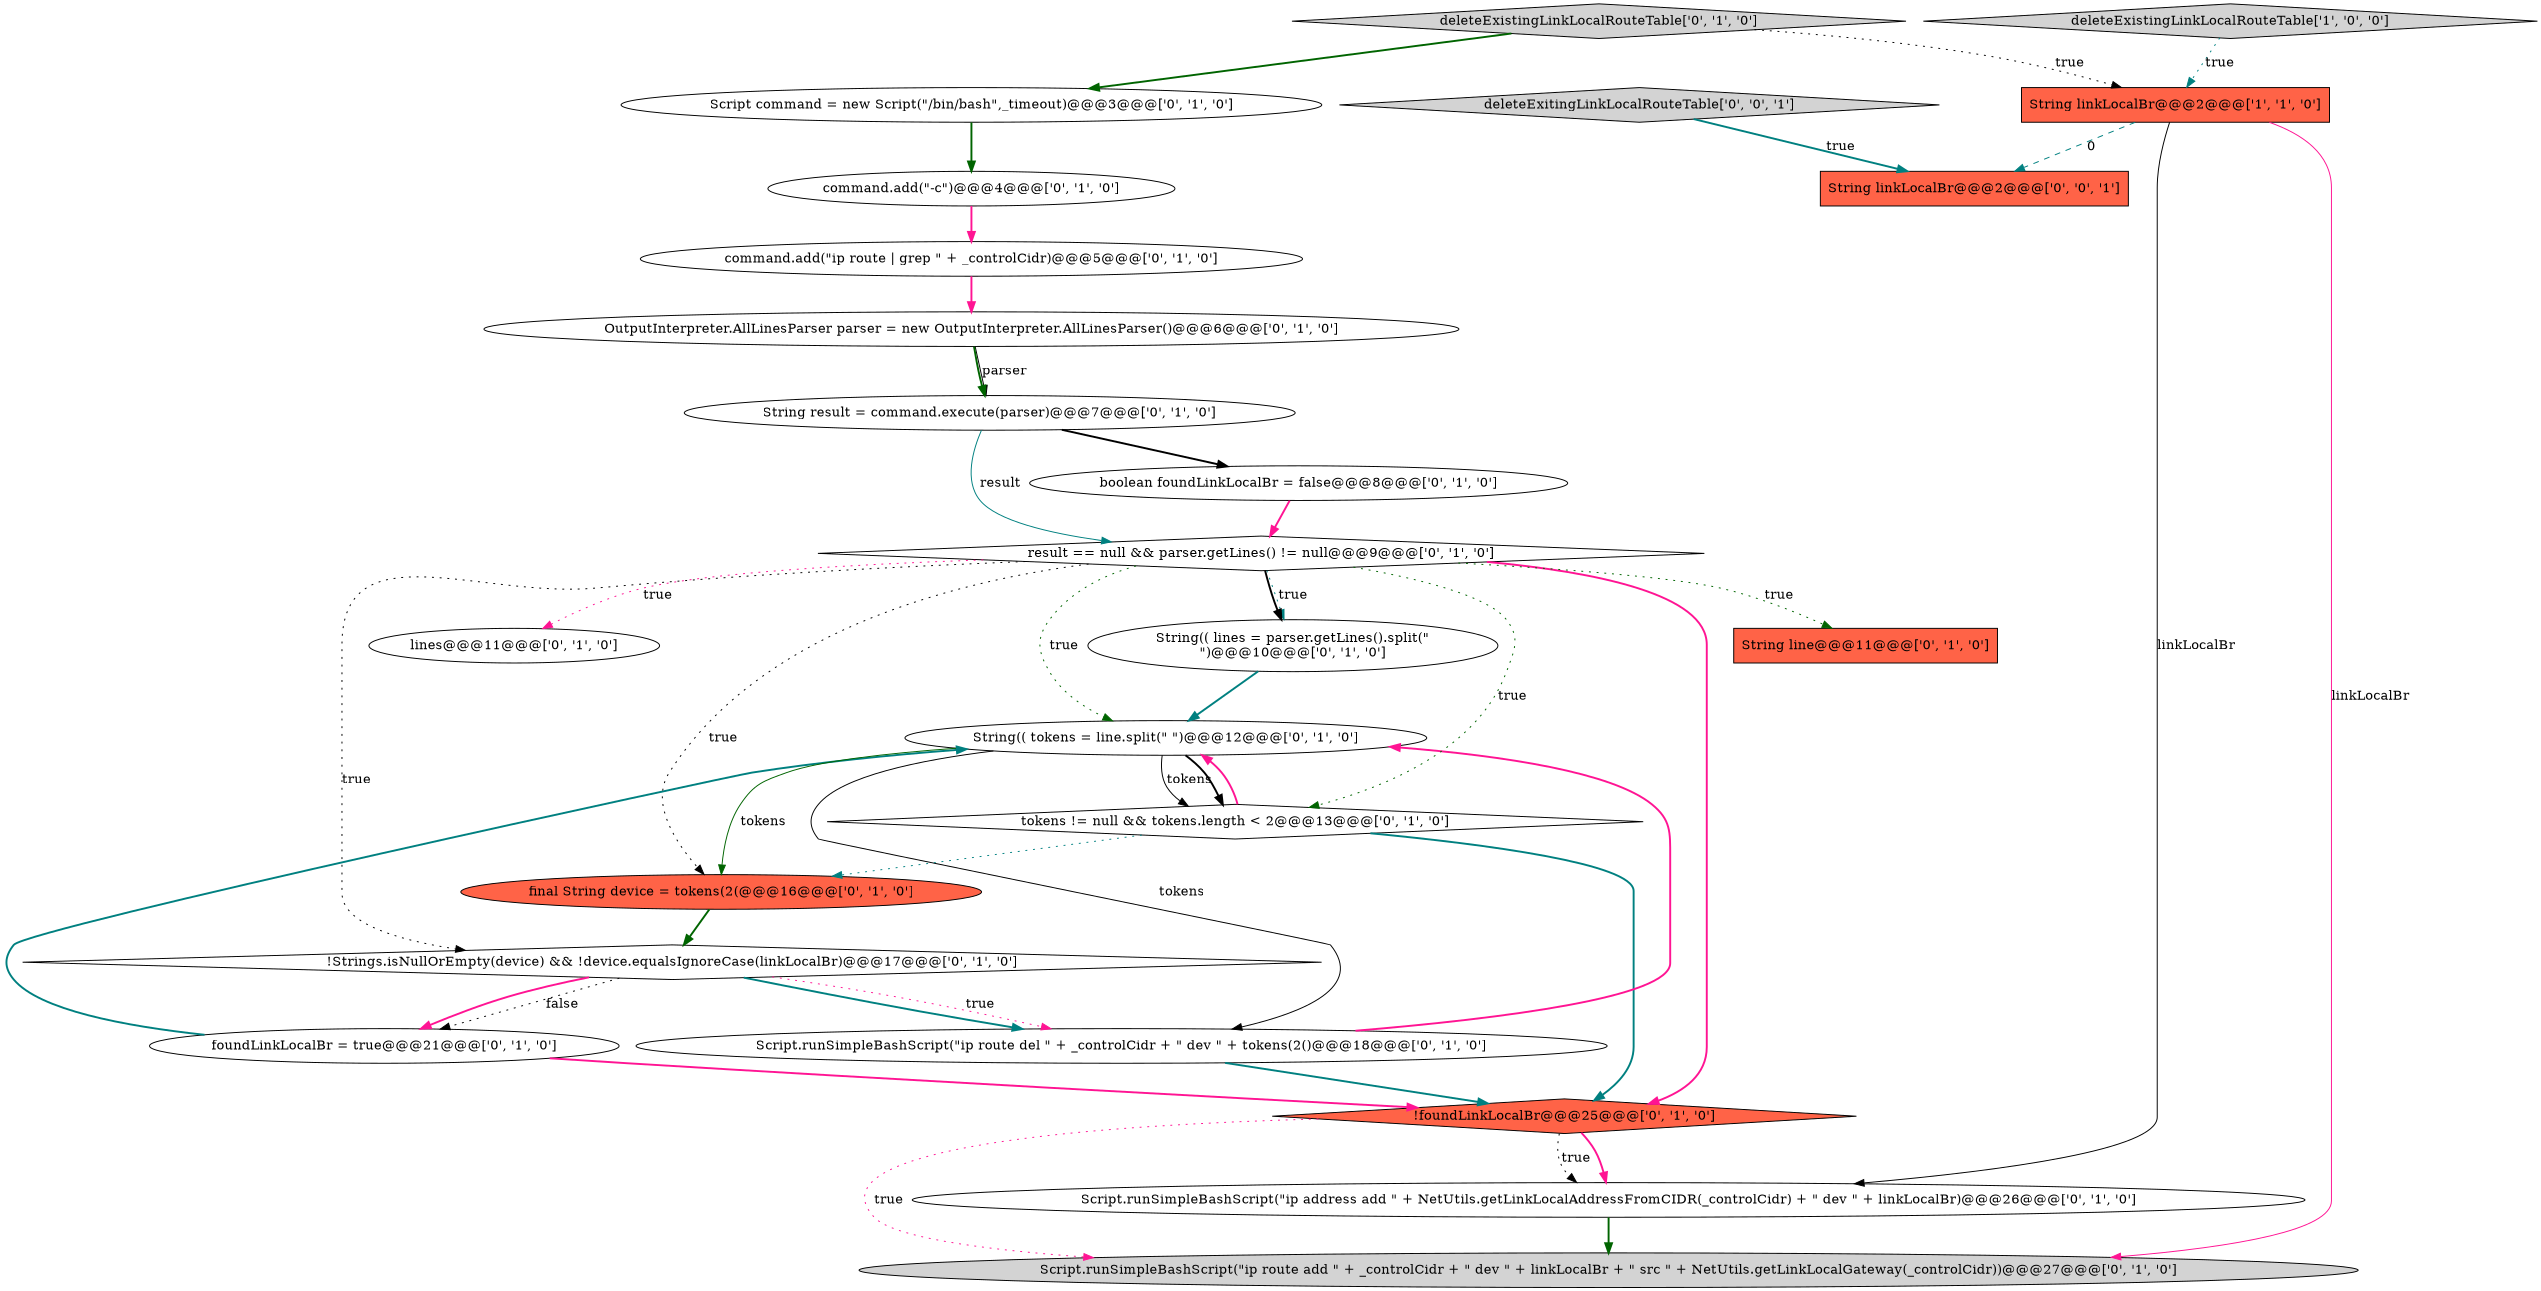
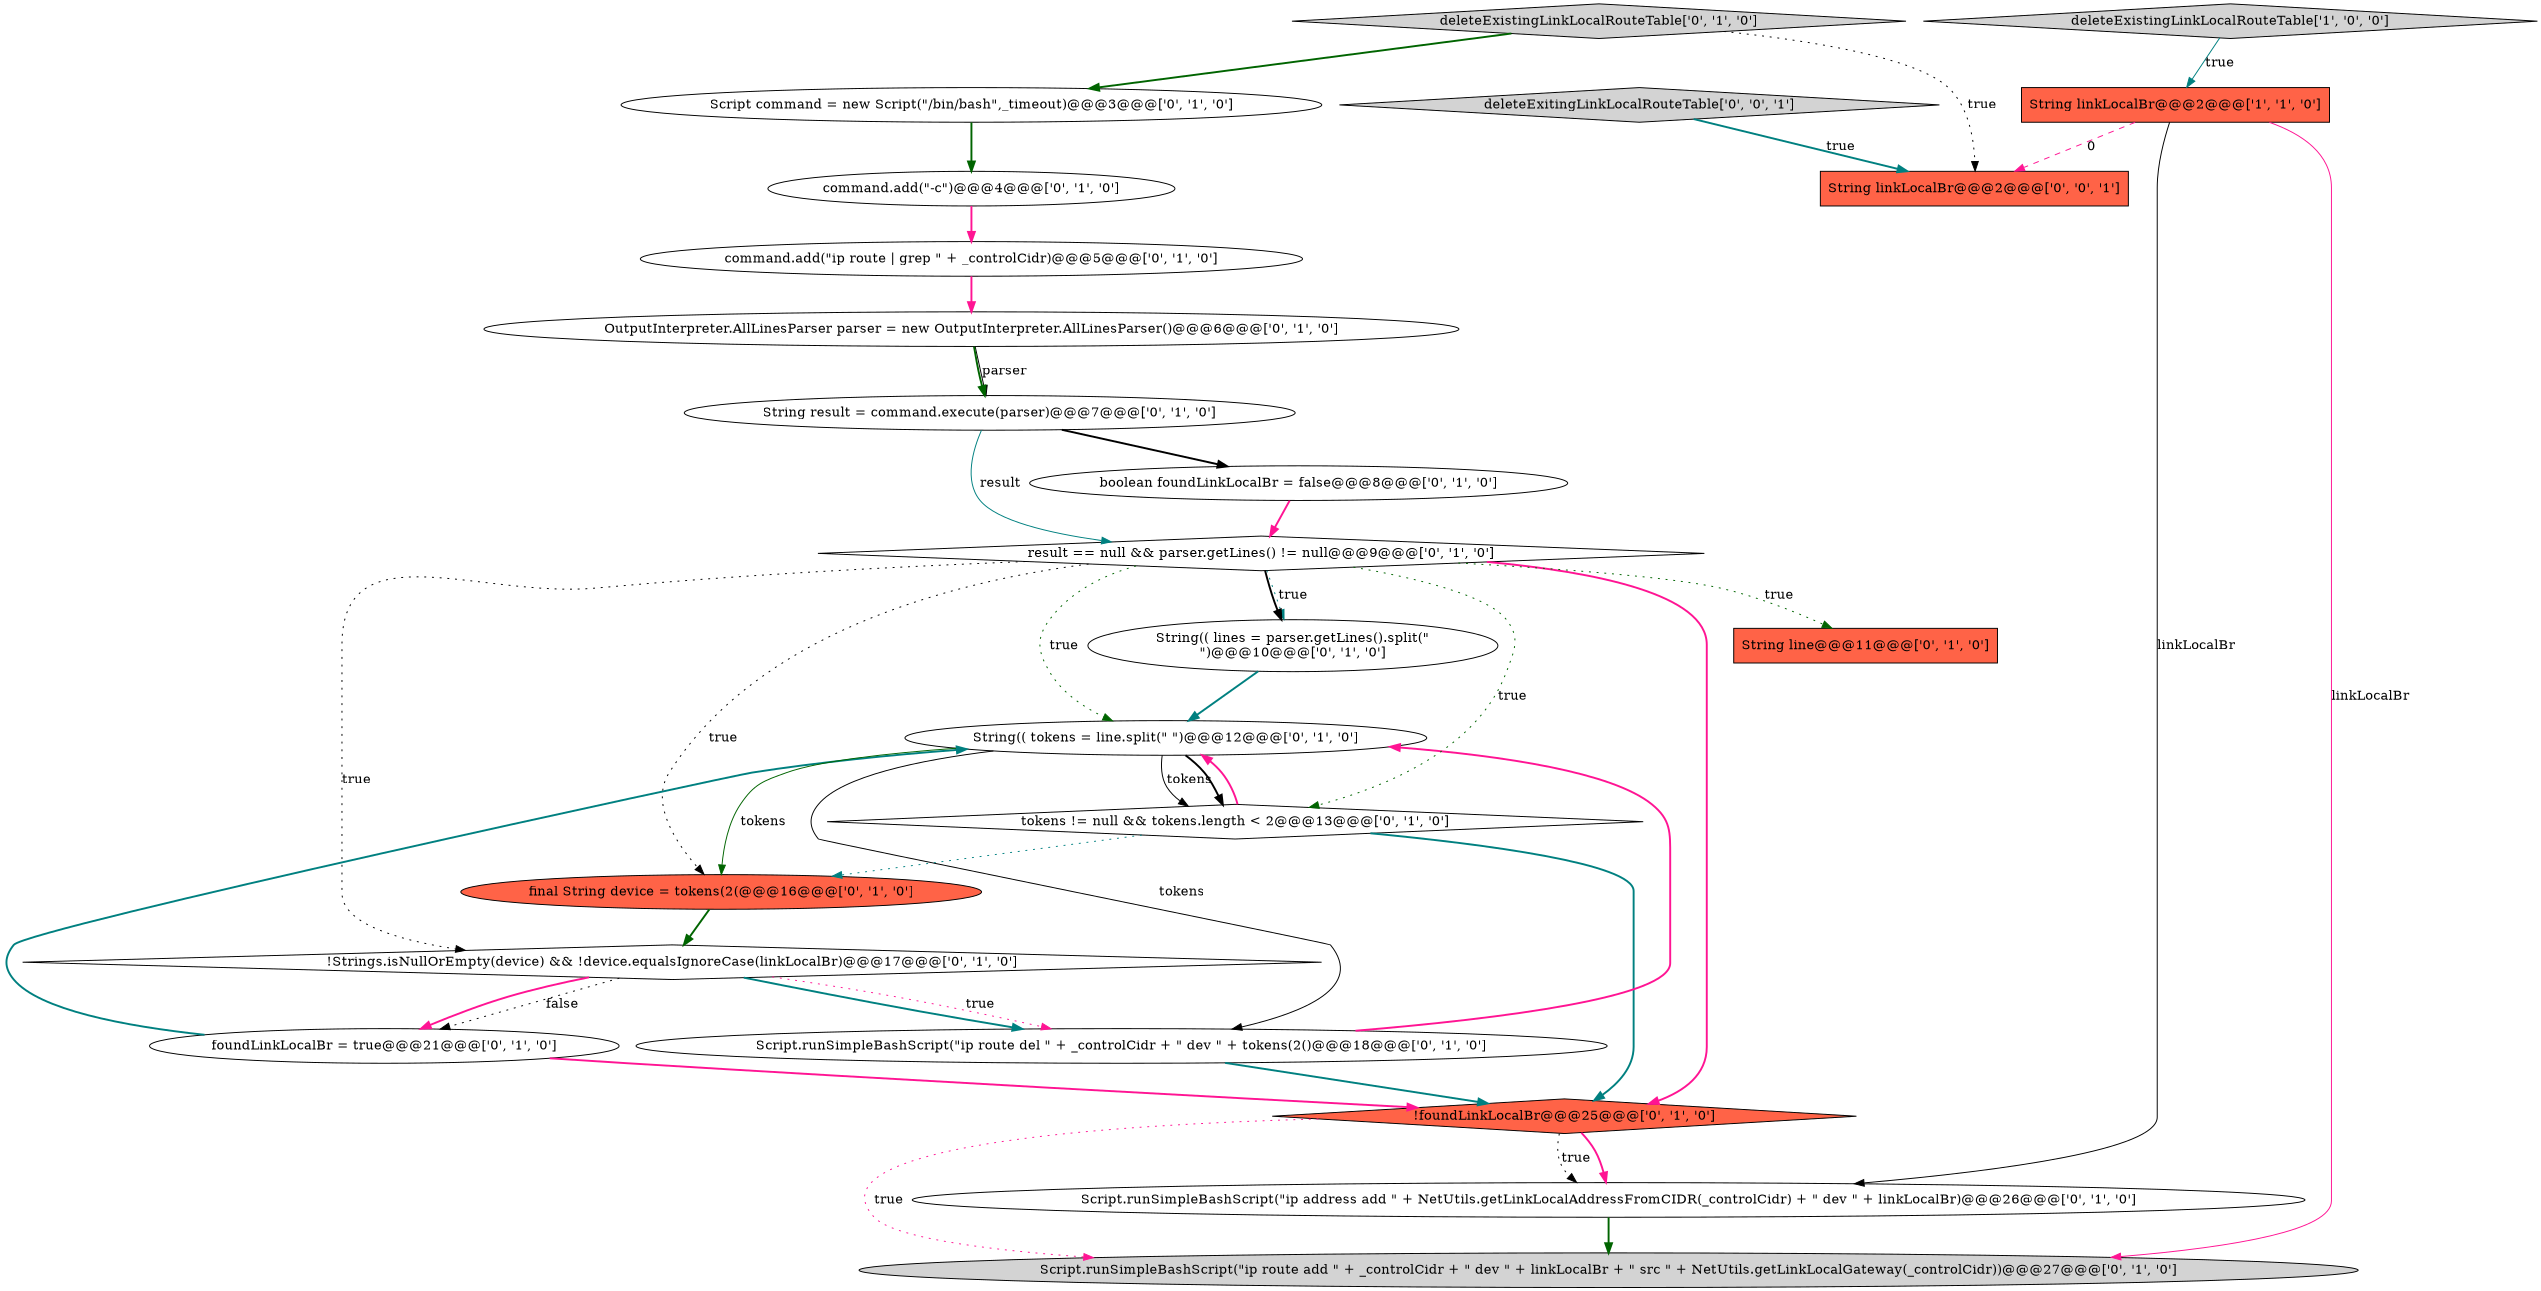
(1935, 48) -> (1879, 57)
(2206, 58) -> (2206, 58)
(2080, 145) -> (2080, 145)
(514, 646) -> none
